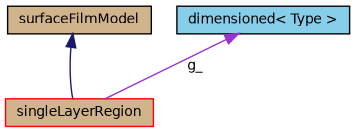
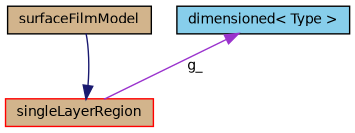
(70, 74) -> (89, 59)
